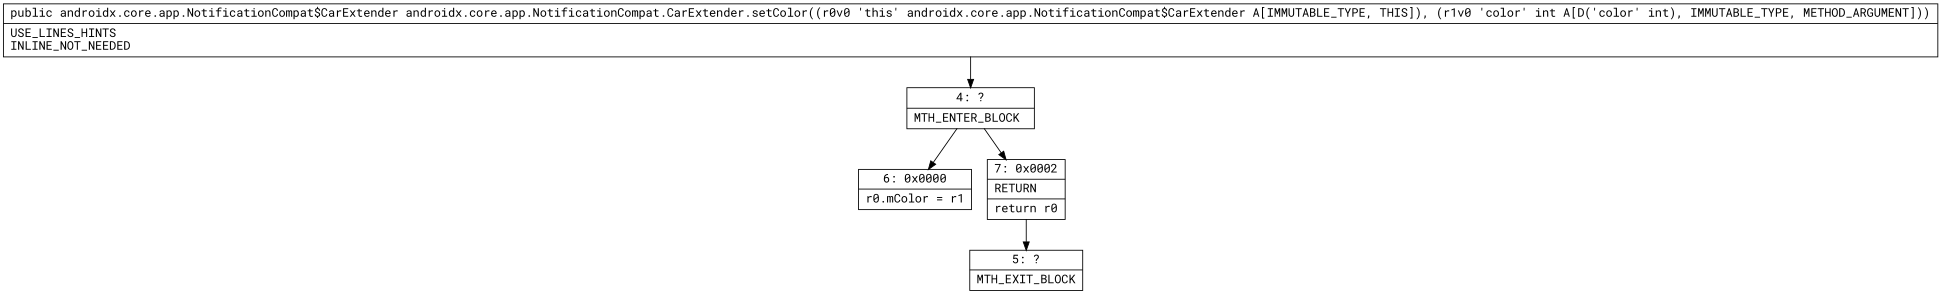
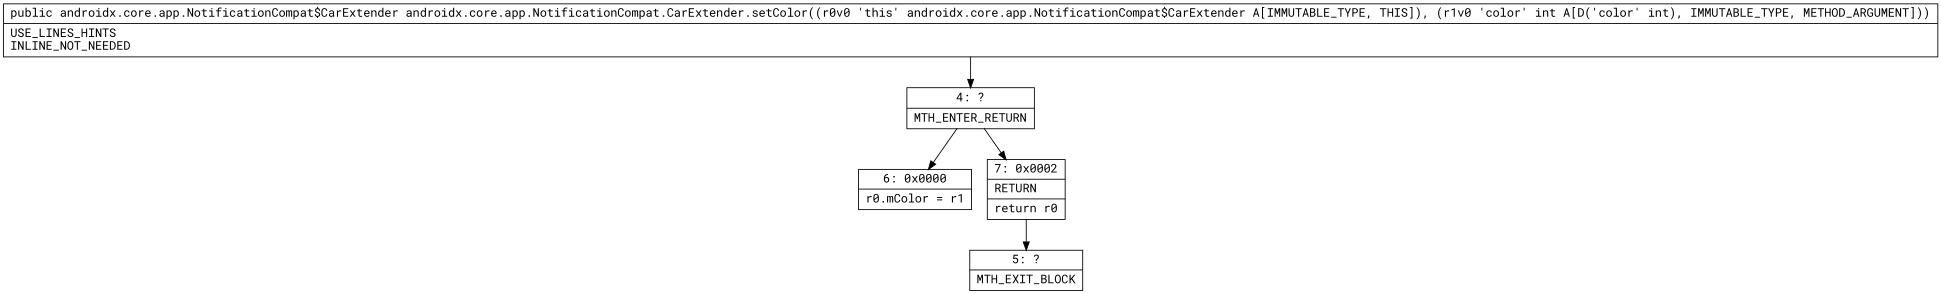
(967, 118) -> (971, 118)
